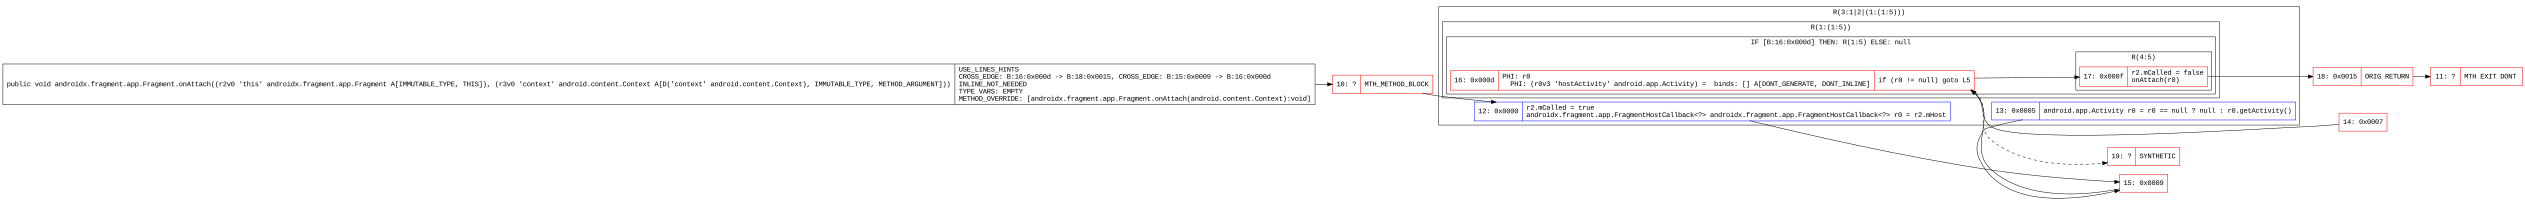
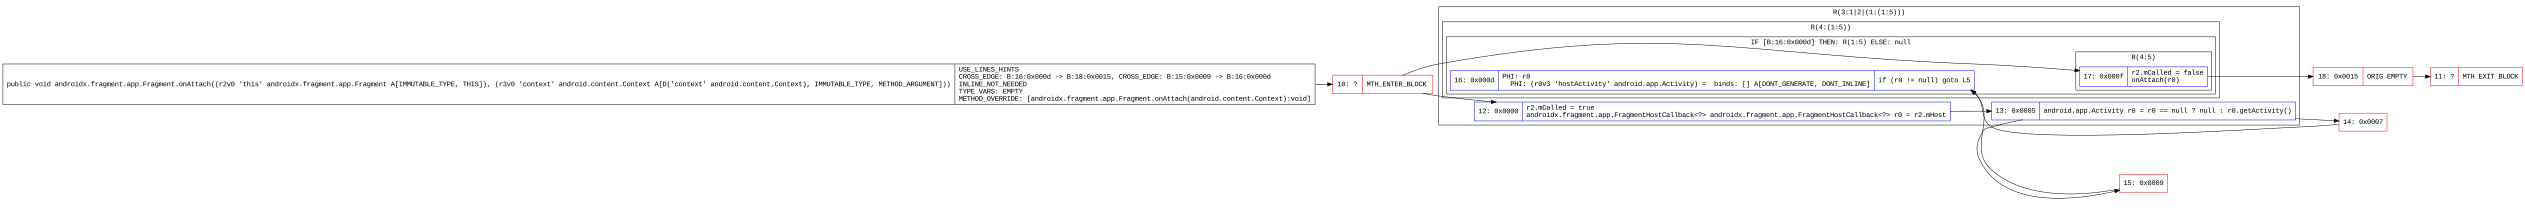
(1831, 27) -> (1831, 27)
(2387, 76) -> (2387, 76)
(2491, 76) -> (2491, 76)
(2144, 77) -> (2144, 77)
(2025, 78) -> (1737, 47)
(1712, 80) -> (1712, 80)
(1397, 84) -> (1396, 84)
none -> (2315, 120)
(2144, 157) -> none
(1931, 160) -> (1969, 111)
